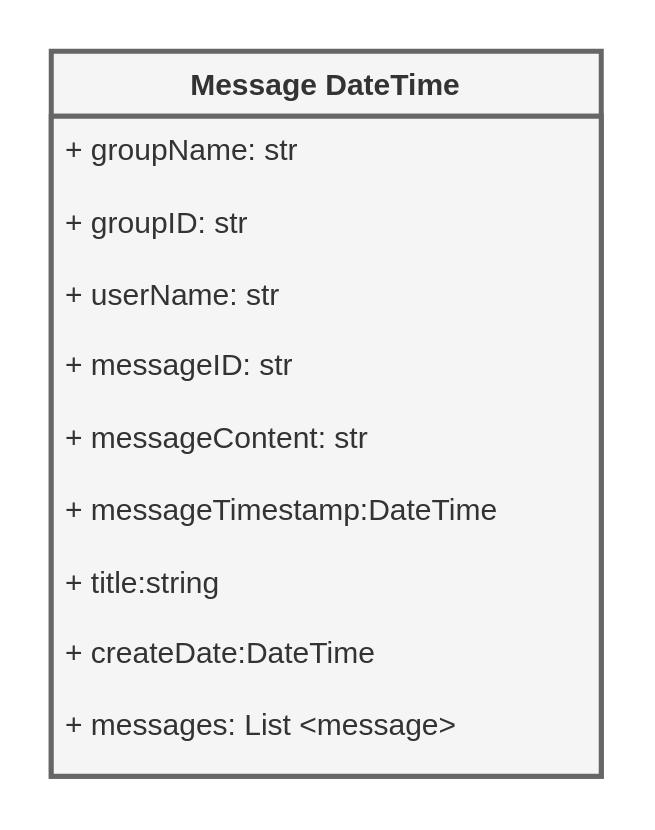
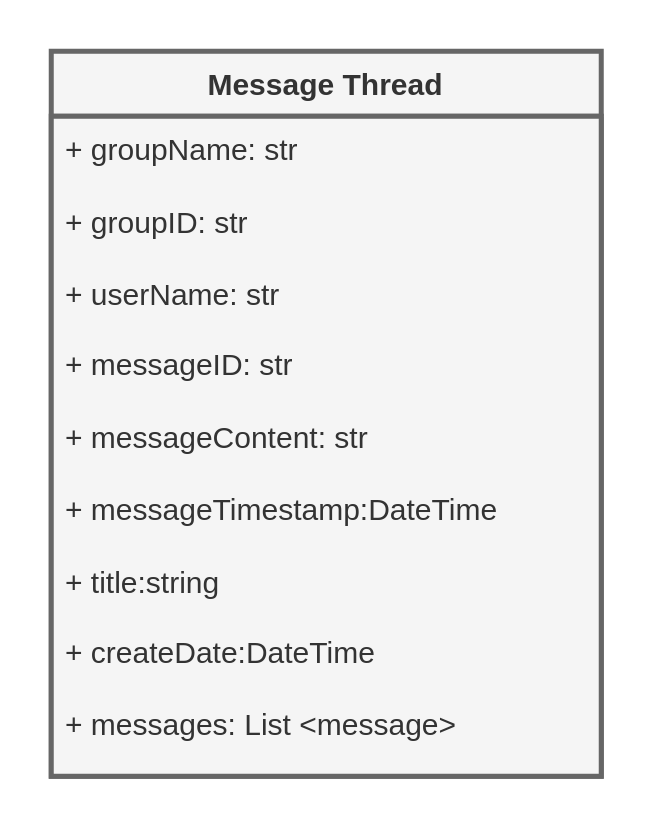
(326, 87) -> (326, 87)
